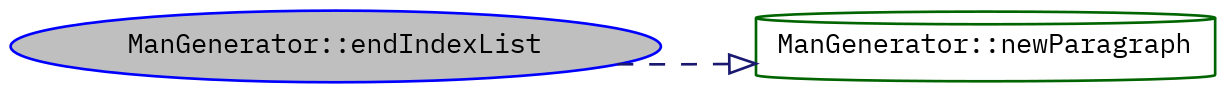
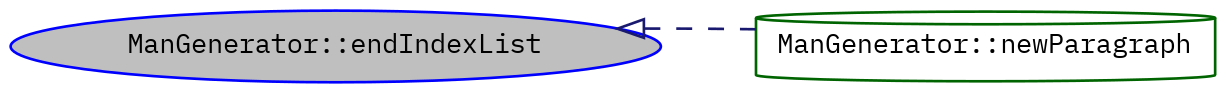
(673, 64) -> (700, 29)
